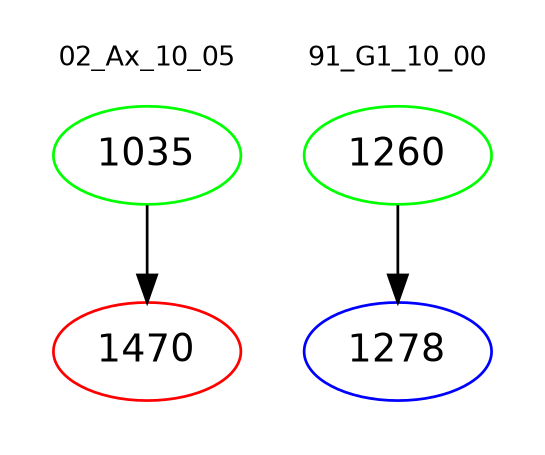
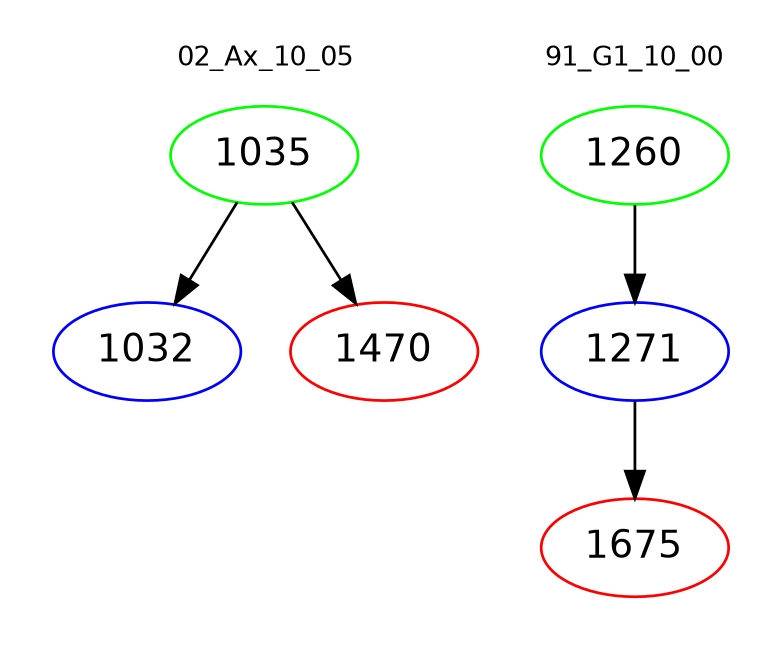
none -> (147, 352)
(398, 352) -> (635, 352)
none -> (635, 548)
